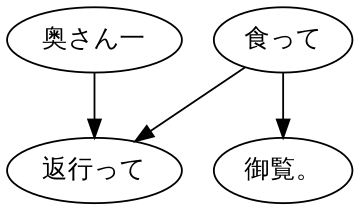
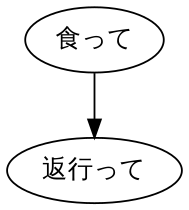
(94, 40) -> none
(283, 171) -> none
